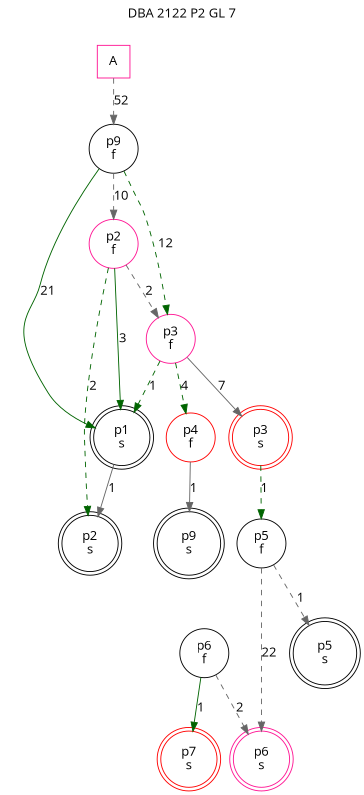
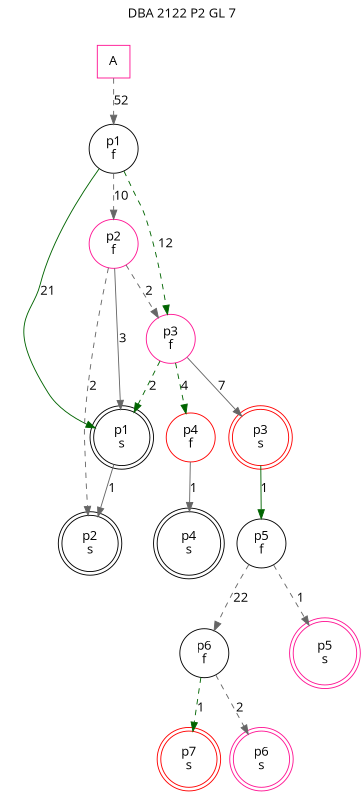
(114, 149) -> (114, 149)
(117, 334) -> (117, 334)
(88, 386) -> (88, 386)
(153, 386) -> (153, 386)
(261, 487) -> (261, 487)
(189, 543) -> (189, 543)
(261, 645) -> (233, 593)
(325, 653) -> (325, 653)
(198, 700) -> (198, 700)
